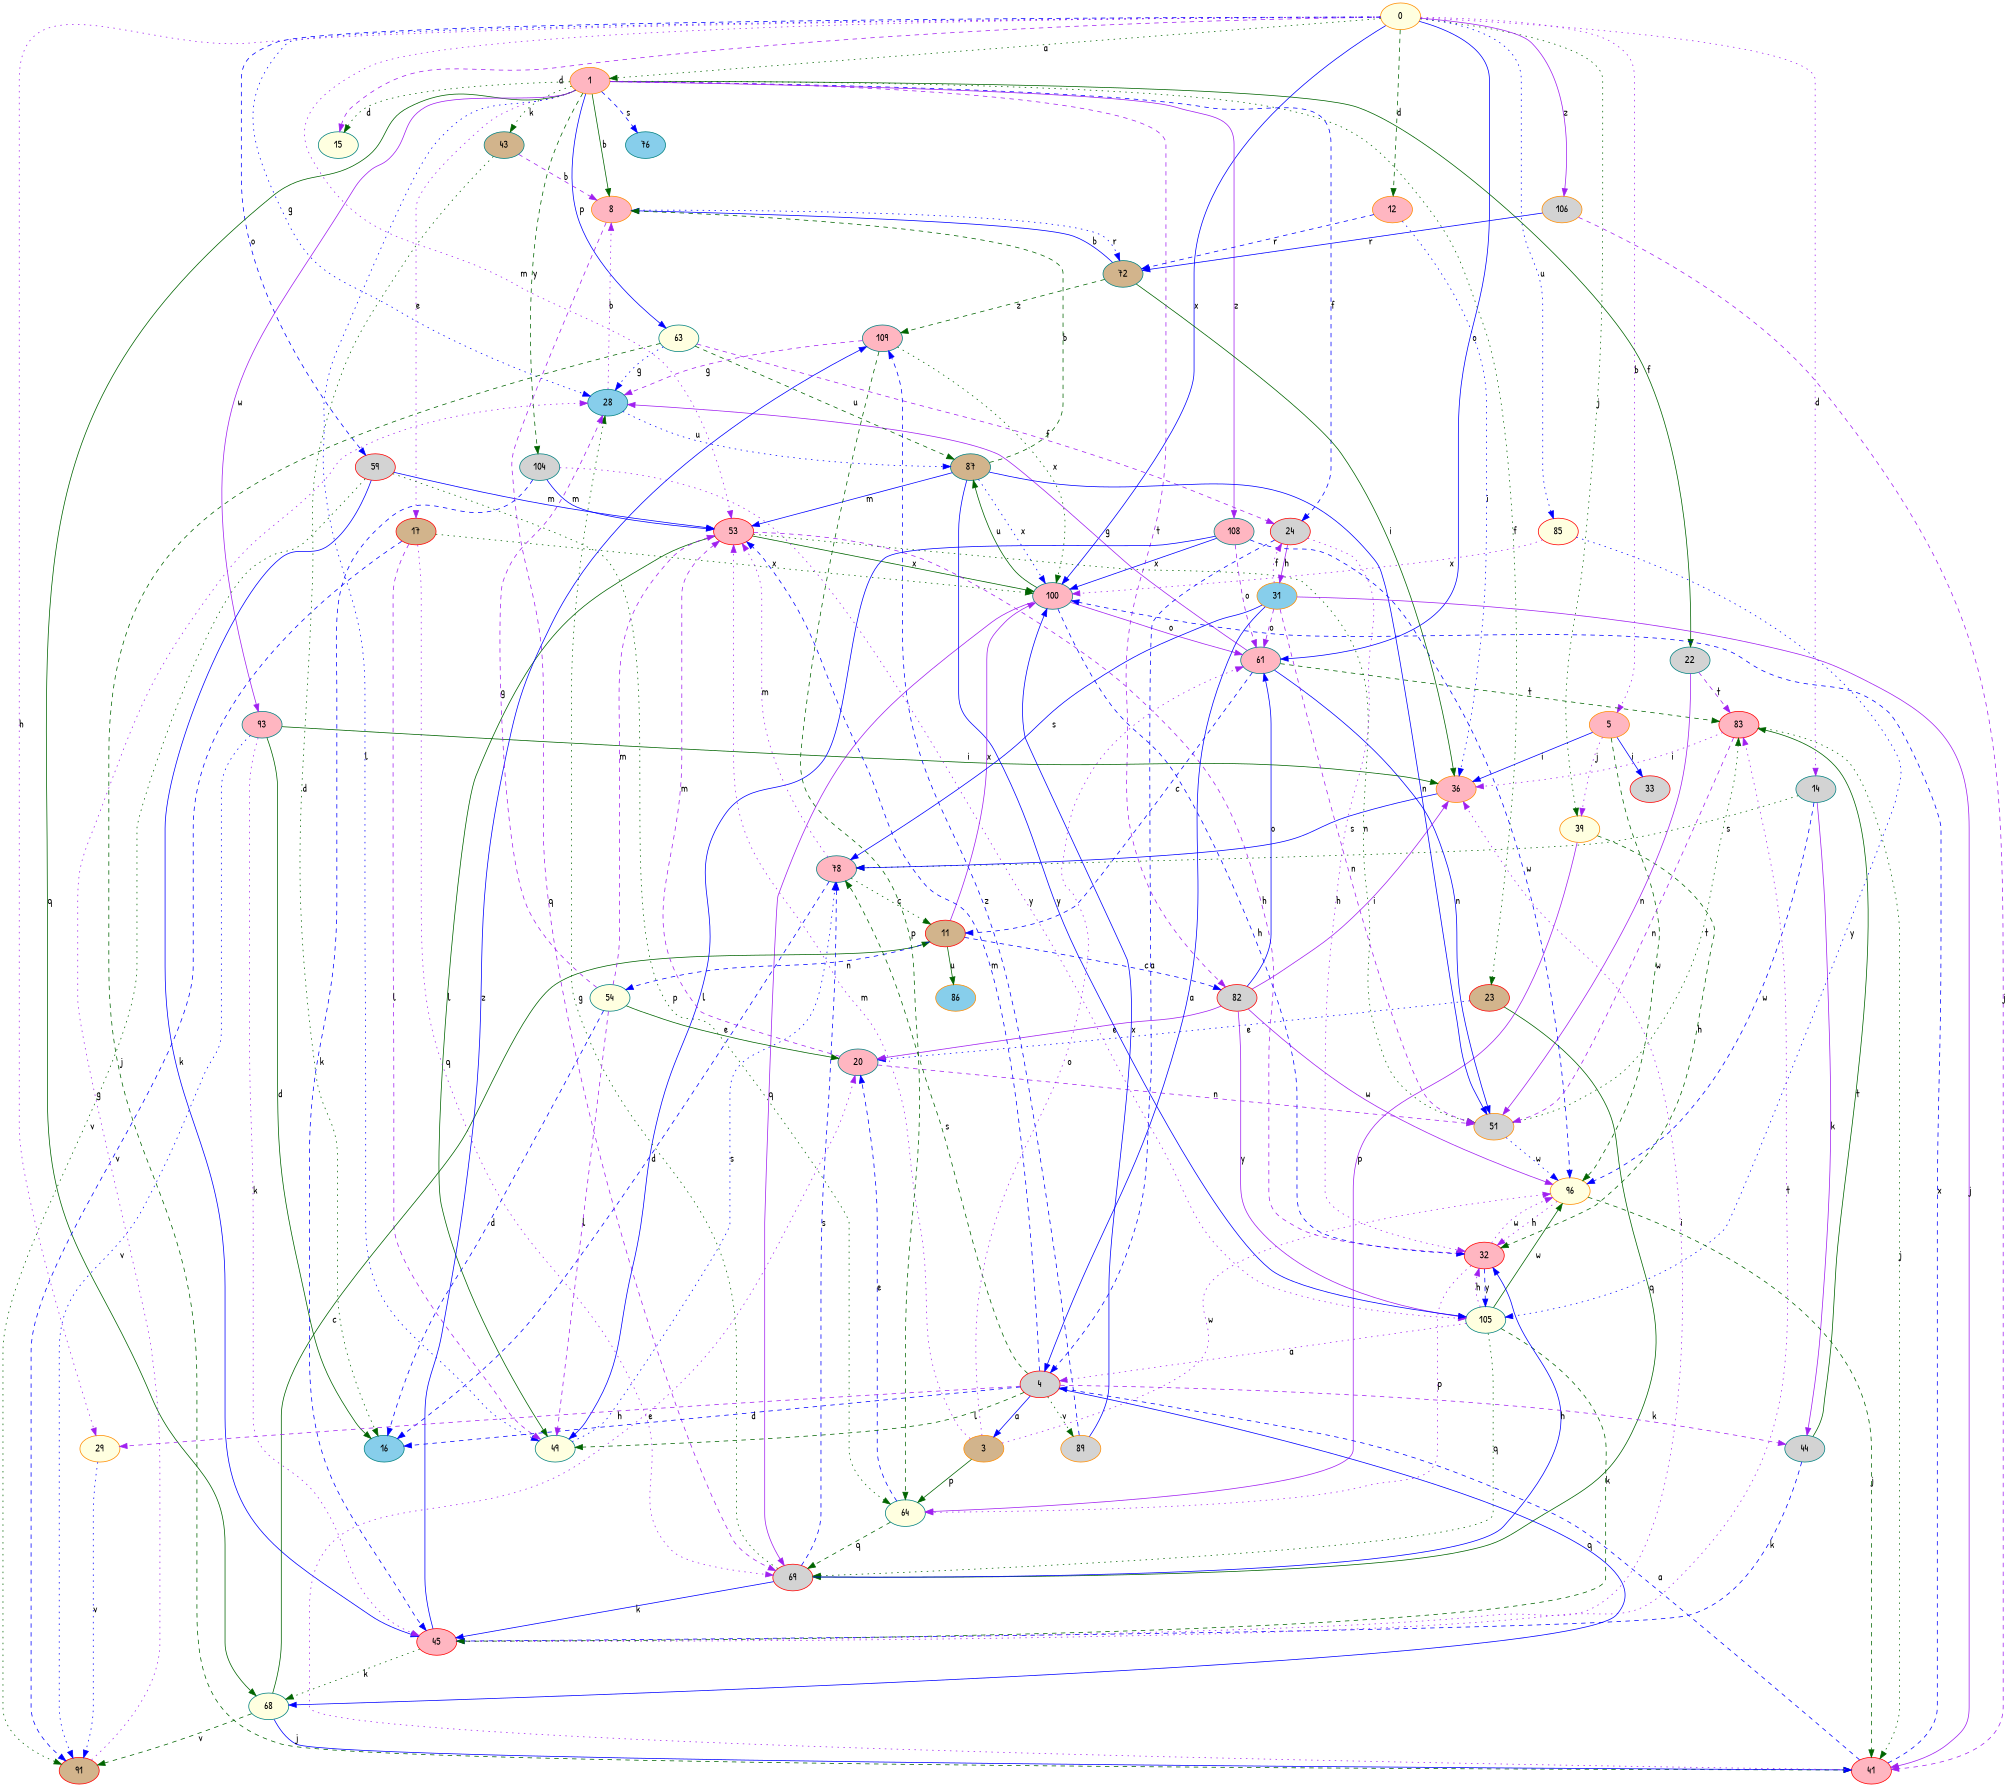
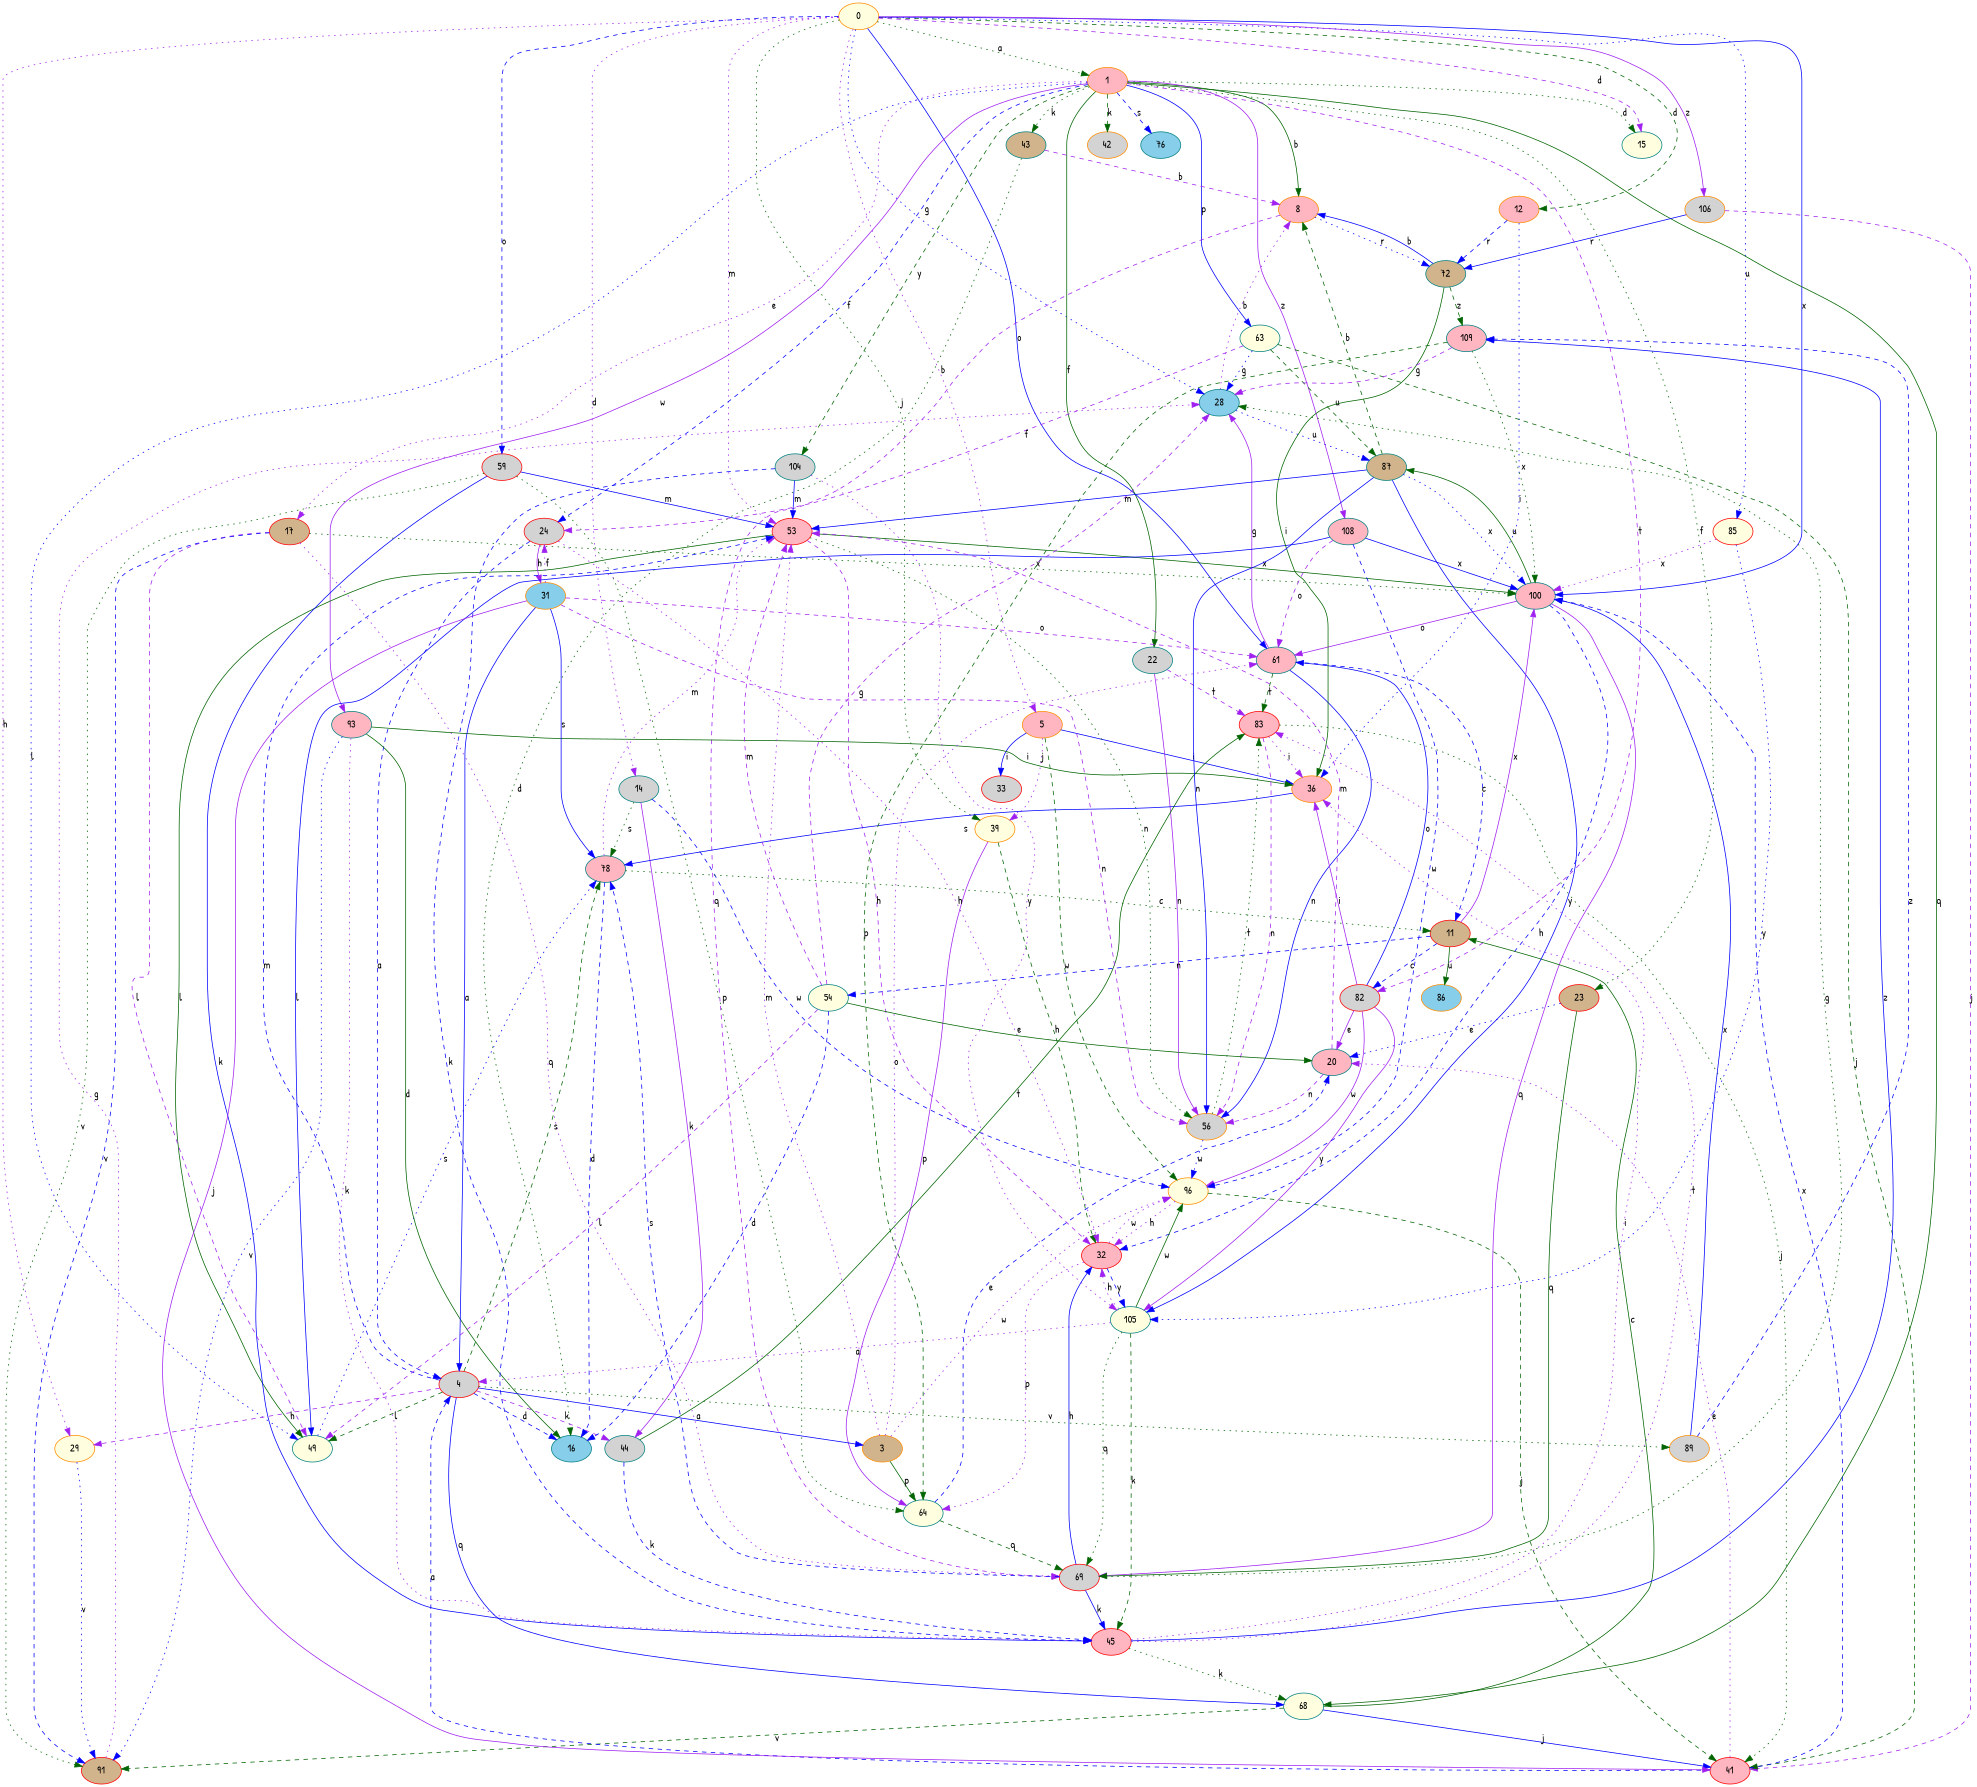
none -> (1107, 145)
(1494, 1127) -> (1207, 1127)
